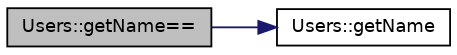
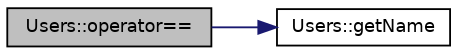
(109, 27) -> (109, 27)
